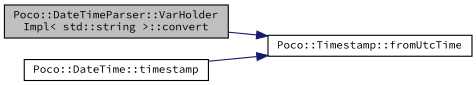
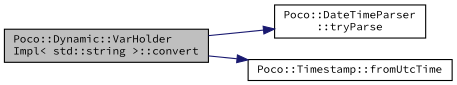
(116, 22) -> (106, 46)
none -> (350, 22)
(116, 70) -> none
